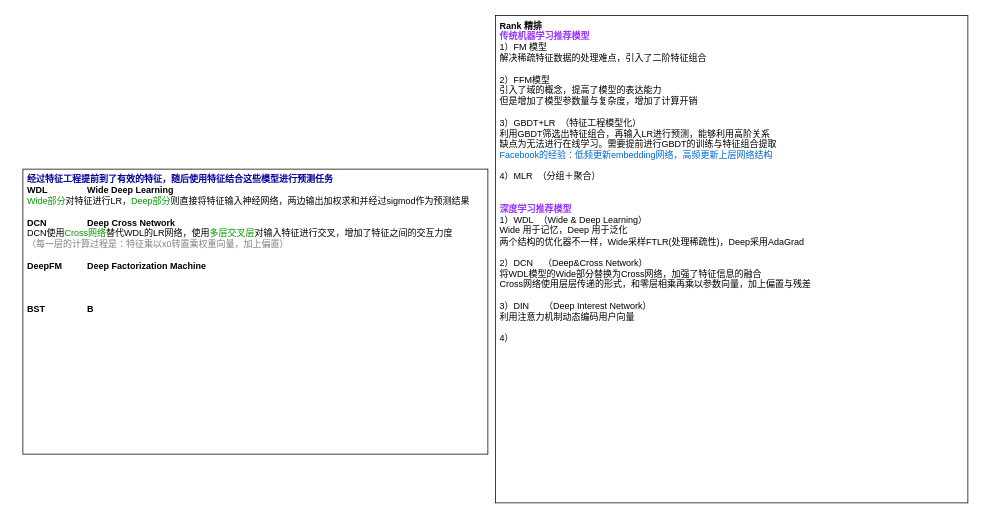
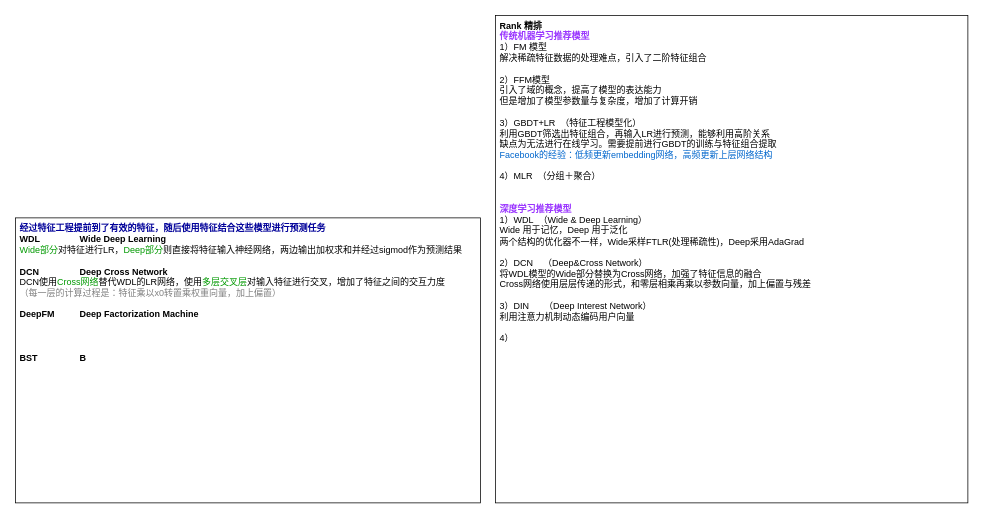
(255, 312) -> (248, 360)
